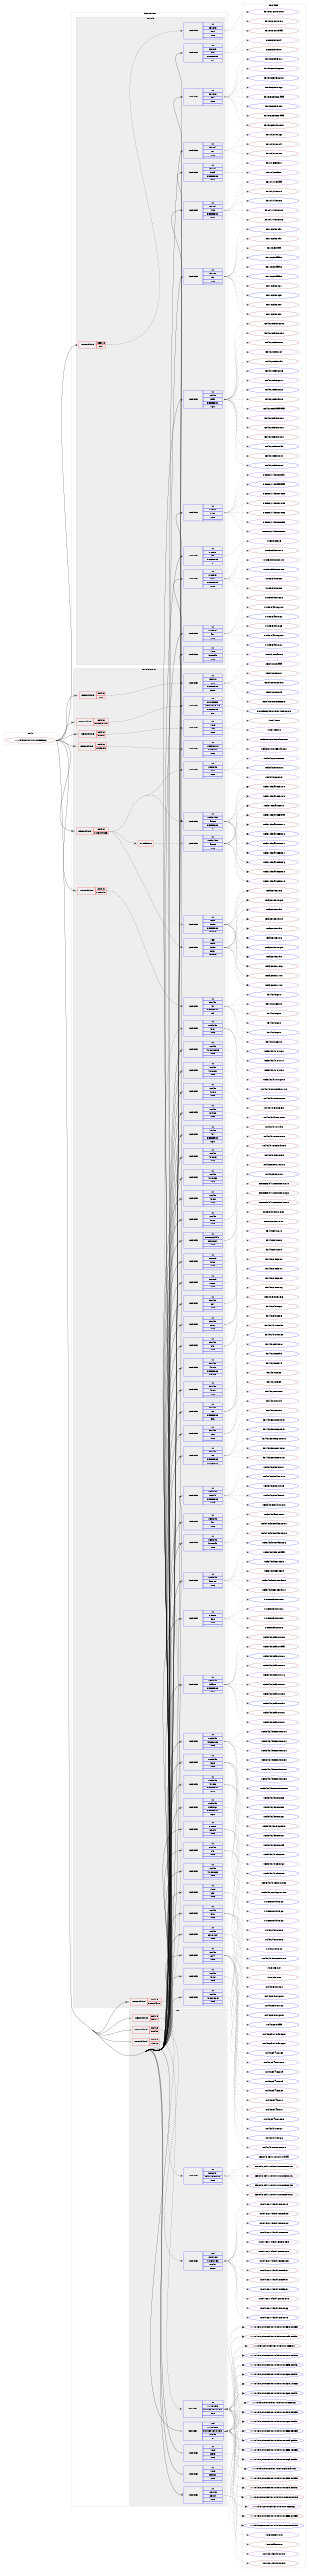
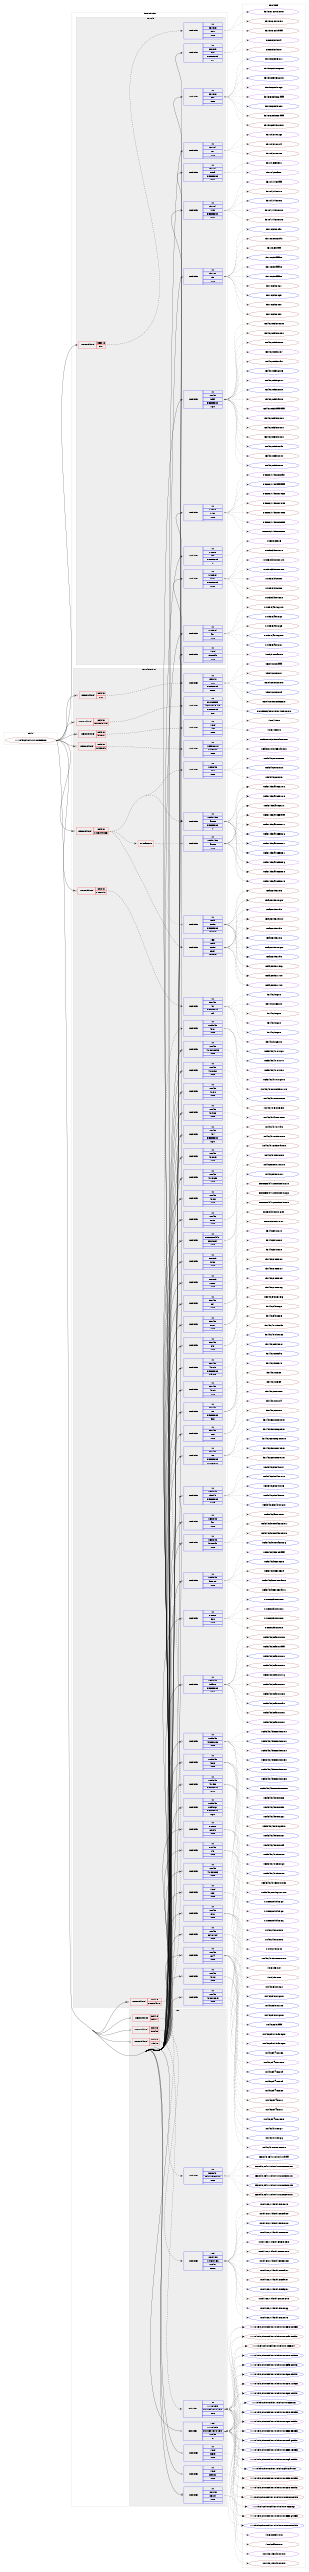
(274, 239) -> (274, 239)
